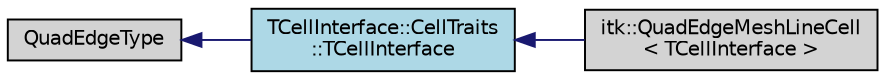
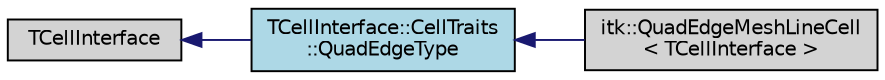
(95, 40) -> (95, 40)
(383, 40) -> (383, 40)
